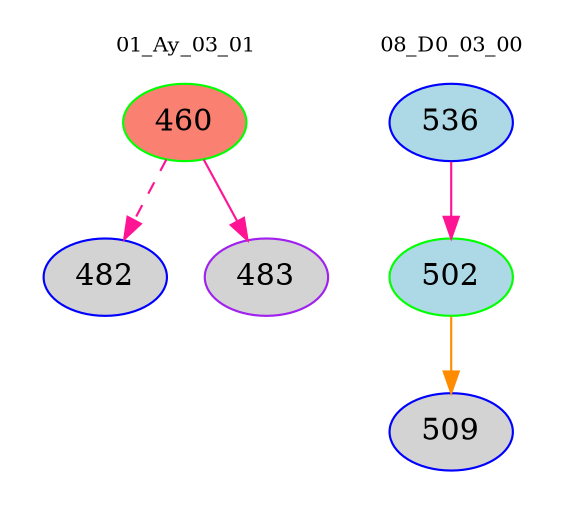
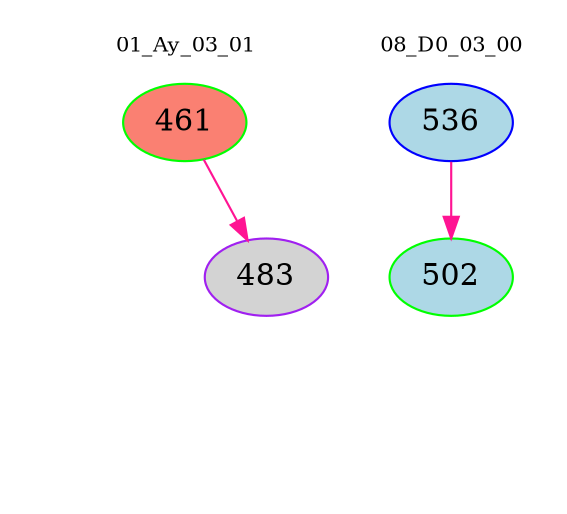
(185, 122) -> (185, 122)
(105, 277) -> none
(451, 432) -> none
